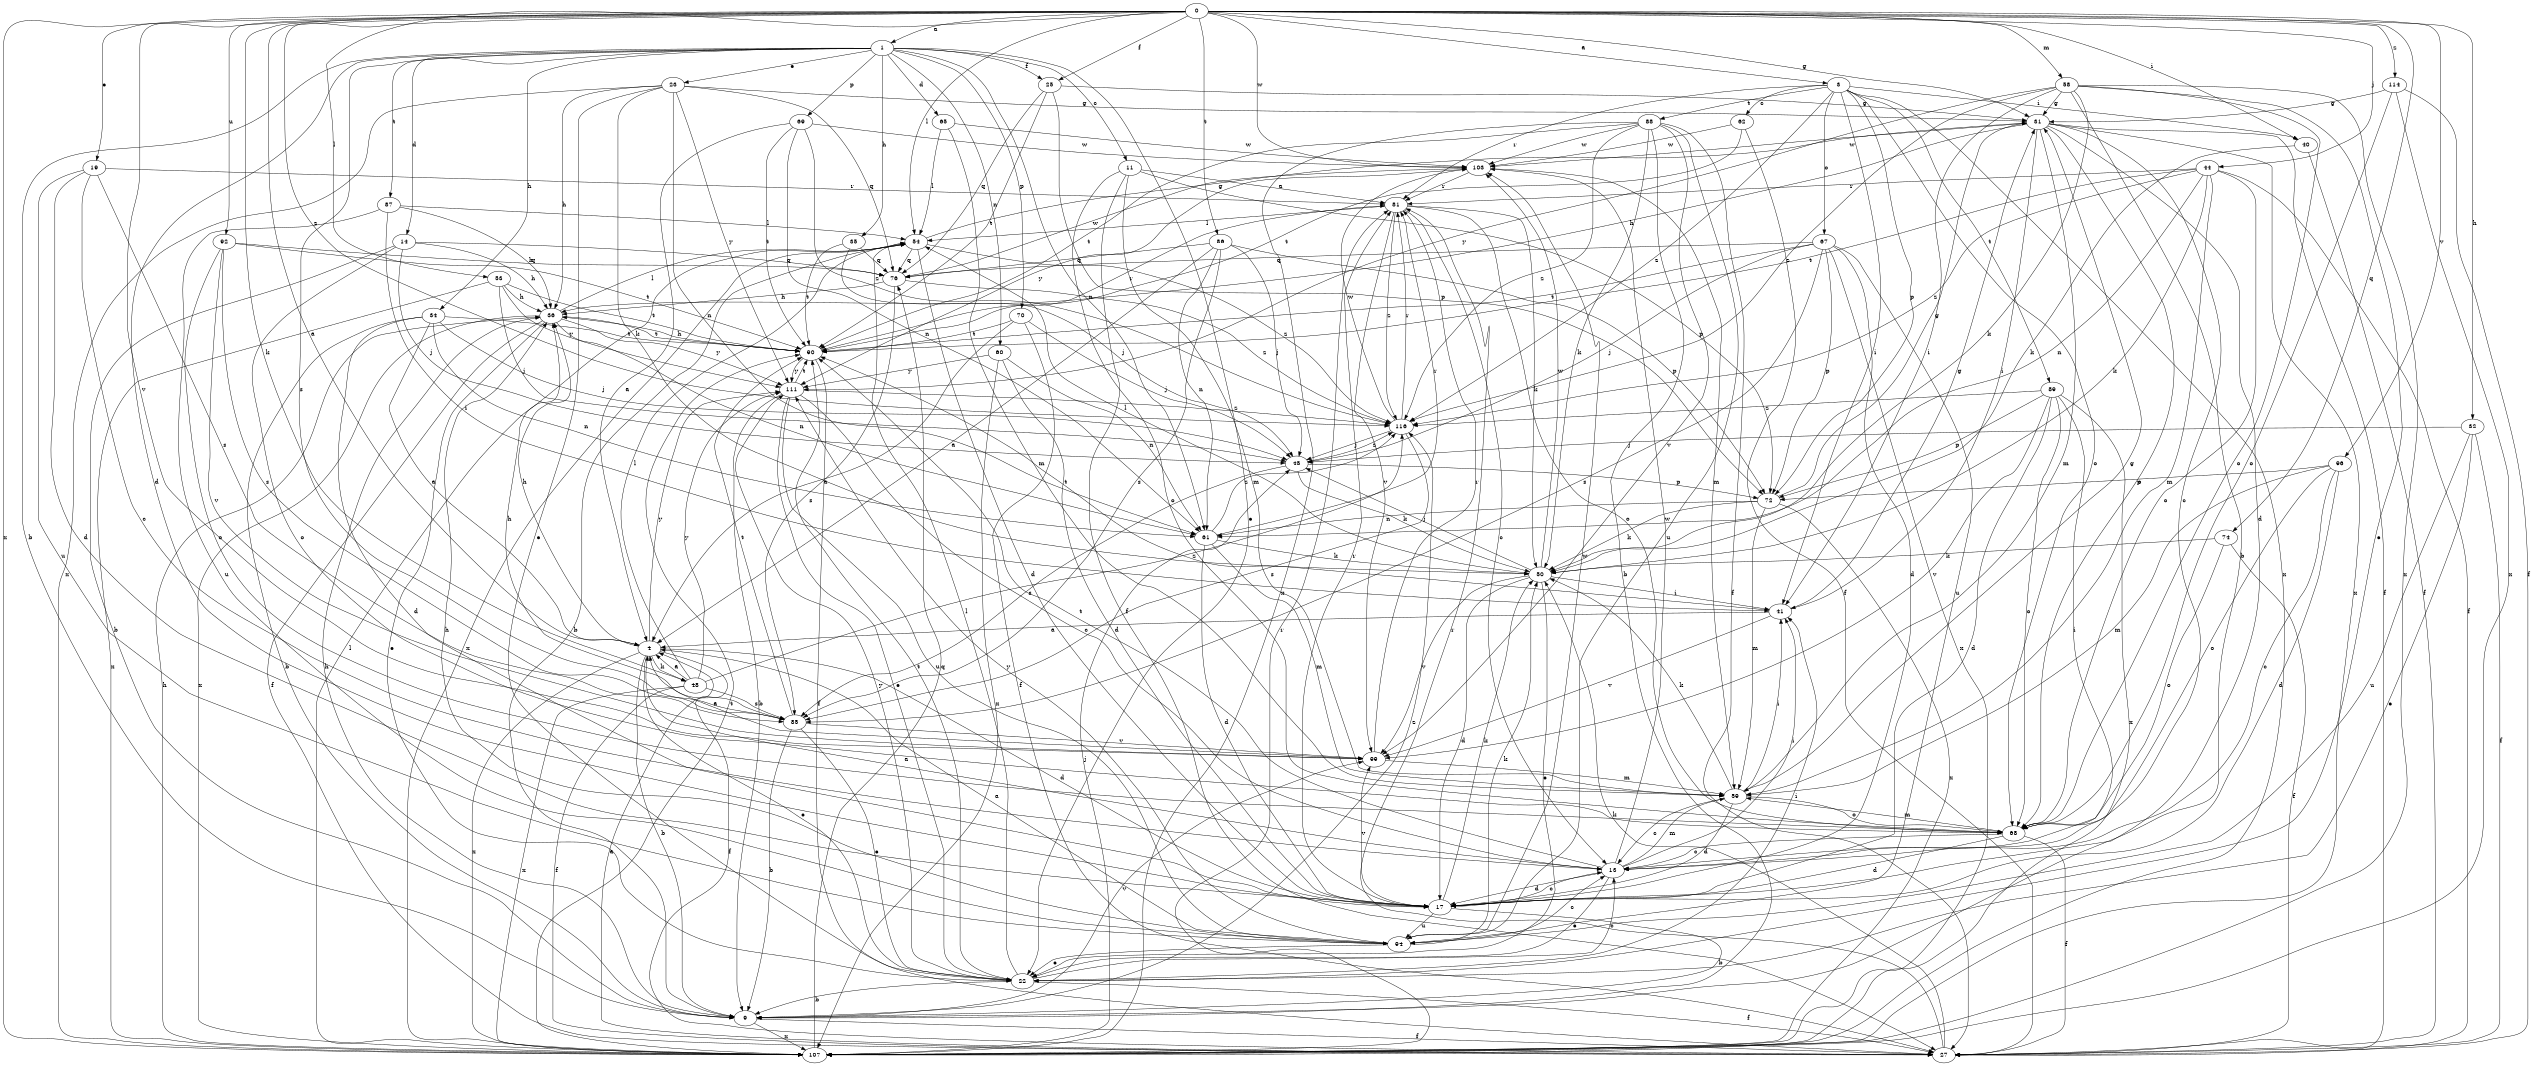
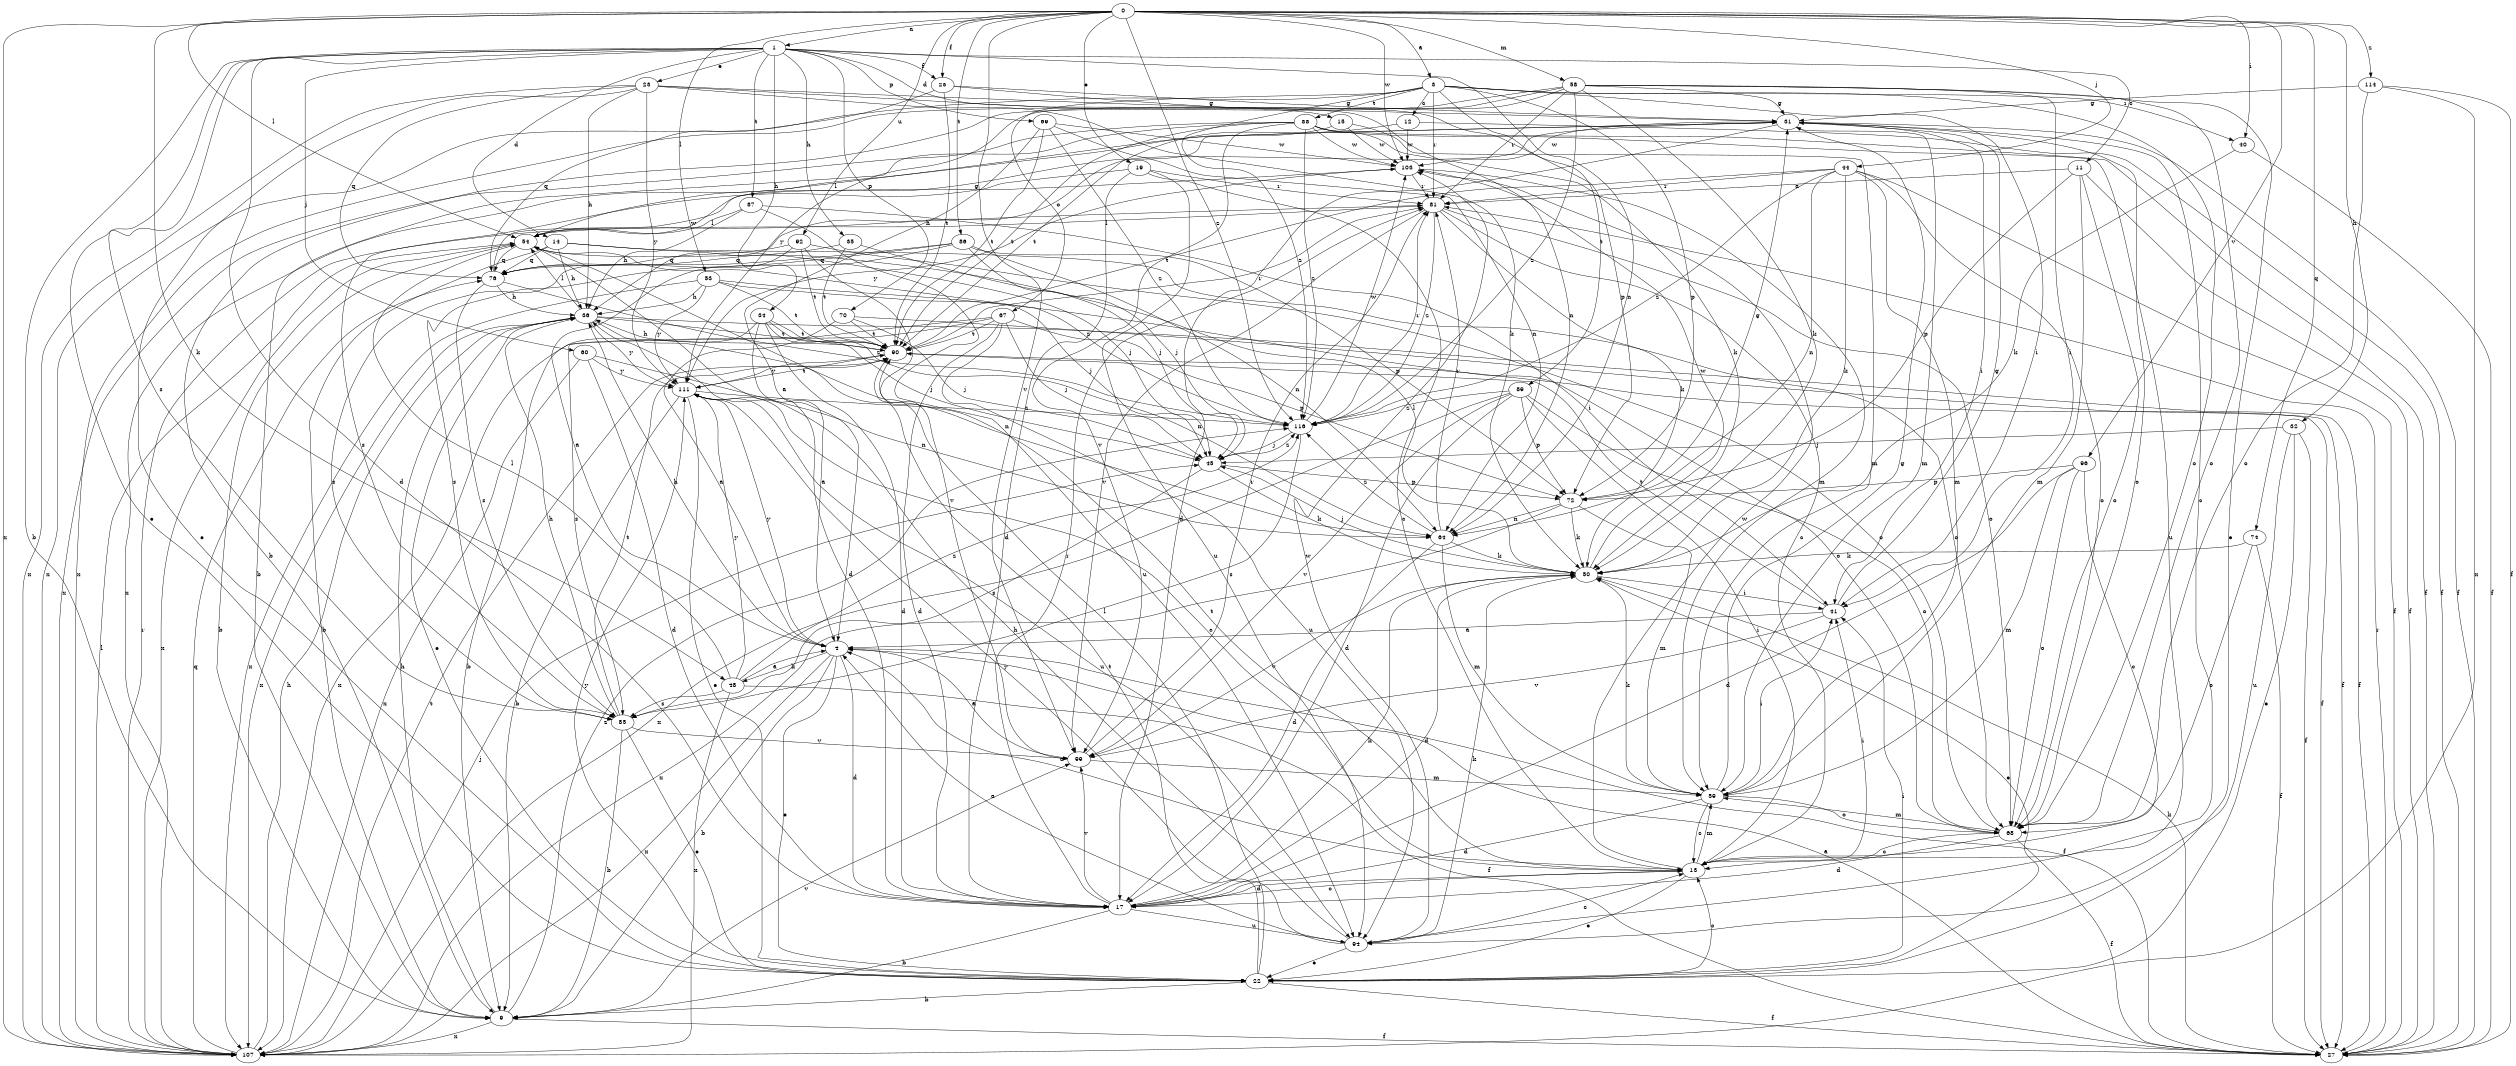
(1620, 44) -> none
(269, 49) -> none
(944, 122) -> (1341, 122)
(1742, 122) -> (1408, 122)
none -> (1505, 144)
(995, 205) -> (306, 205)
(1338, 255) -> none
none -> (1364, 358)
(1206, 538) -> (1442, 538)
